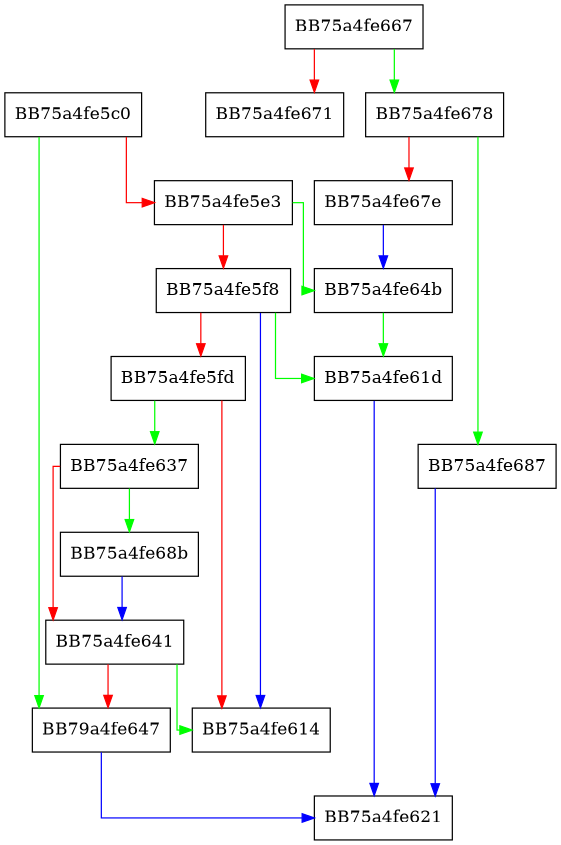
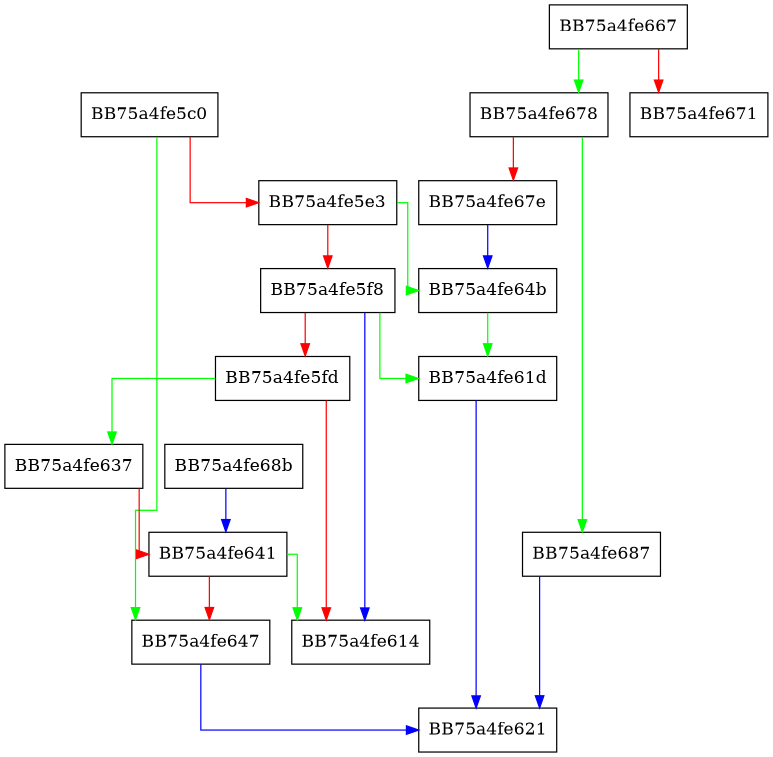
(129, 504) -> none
(101, 730) -> (201, 642)
